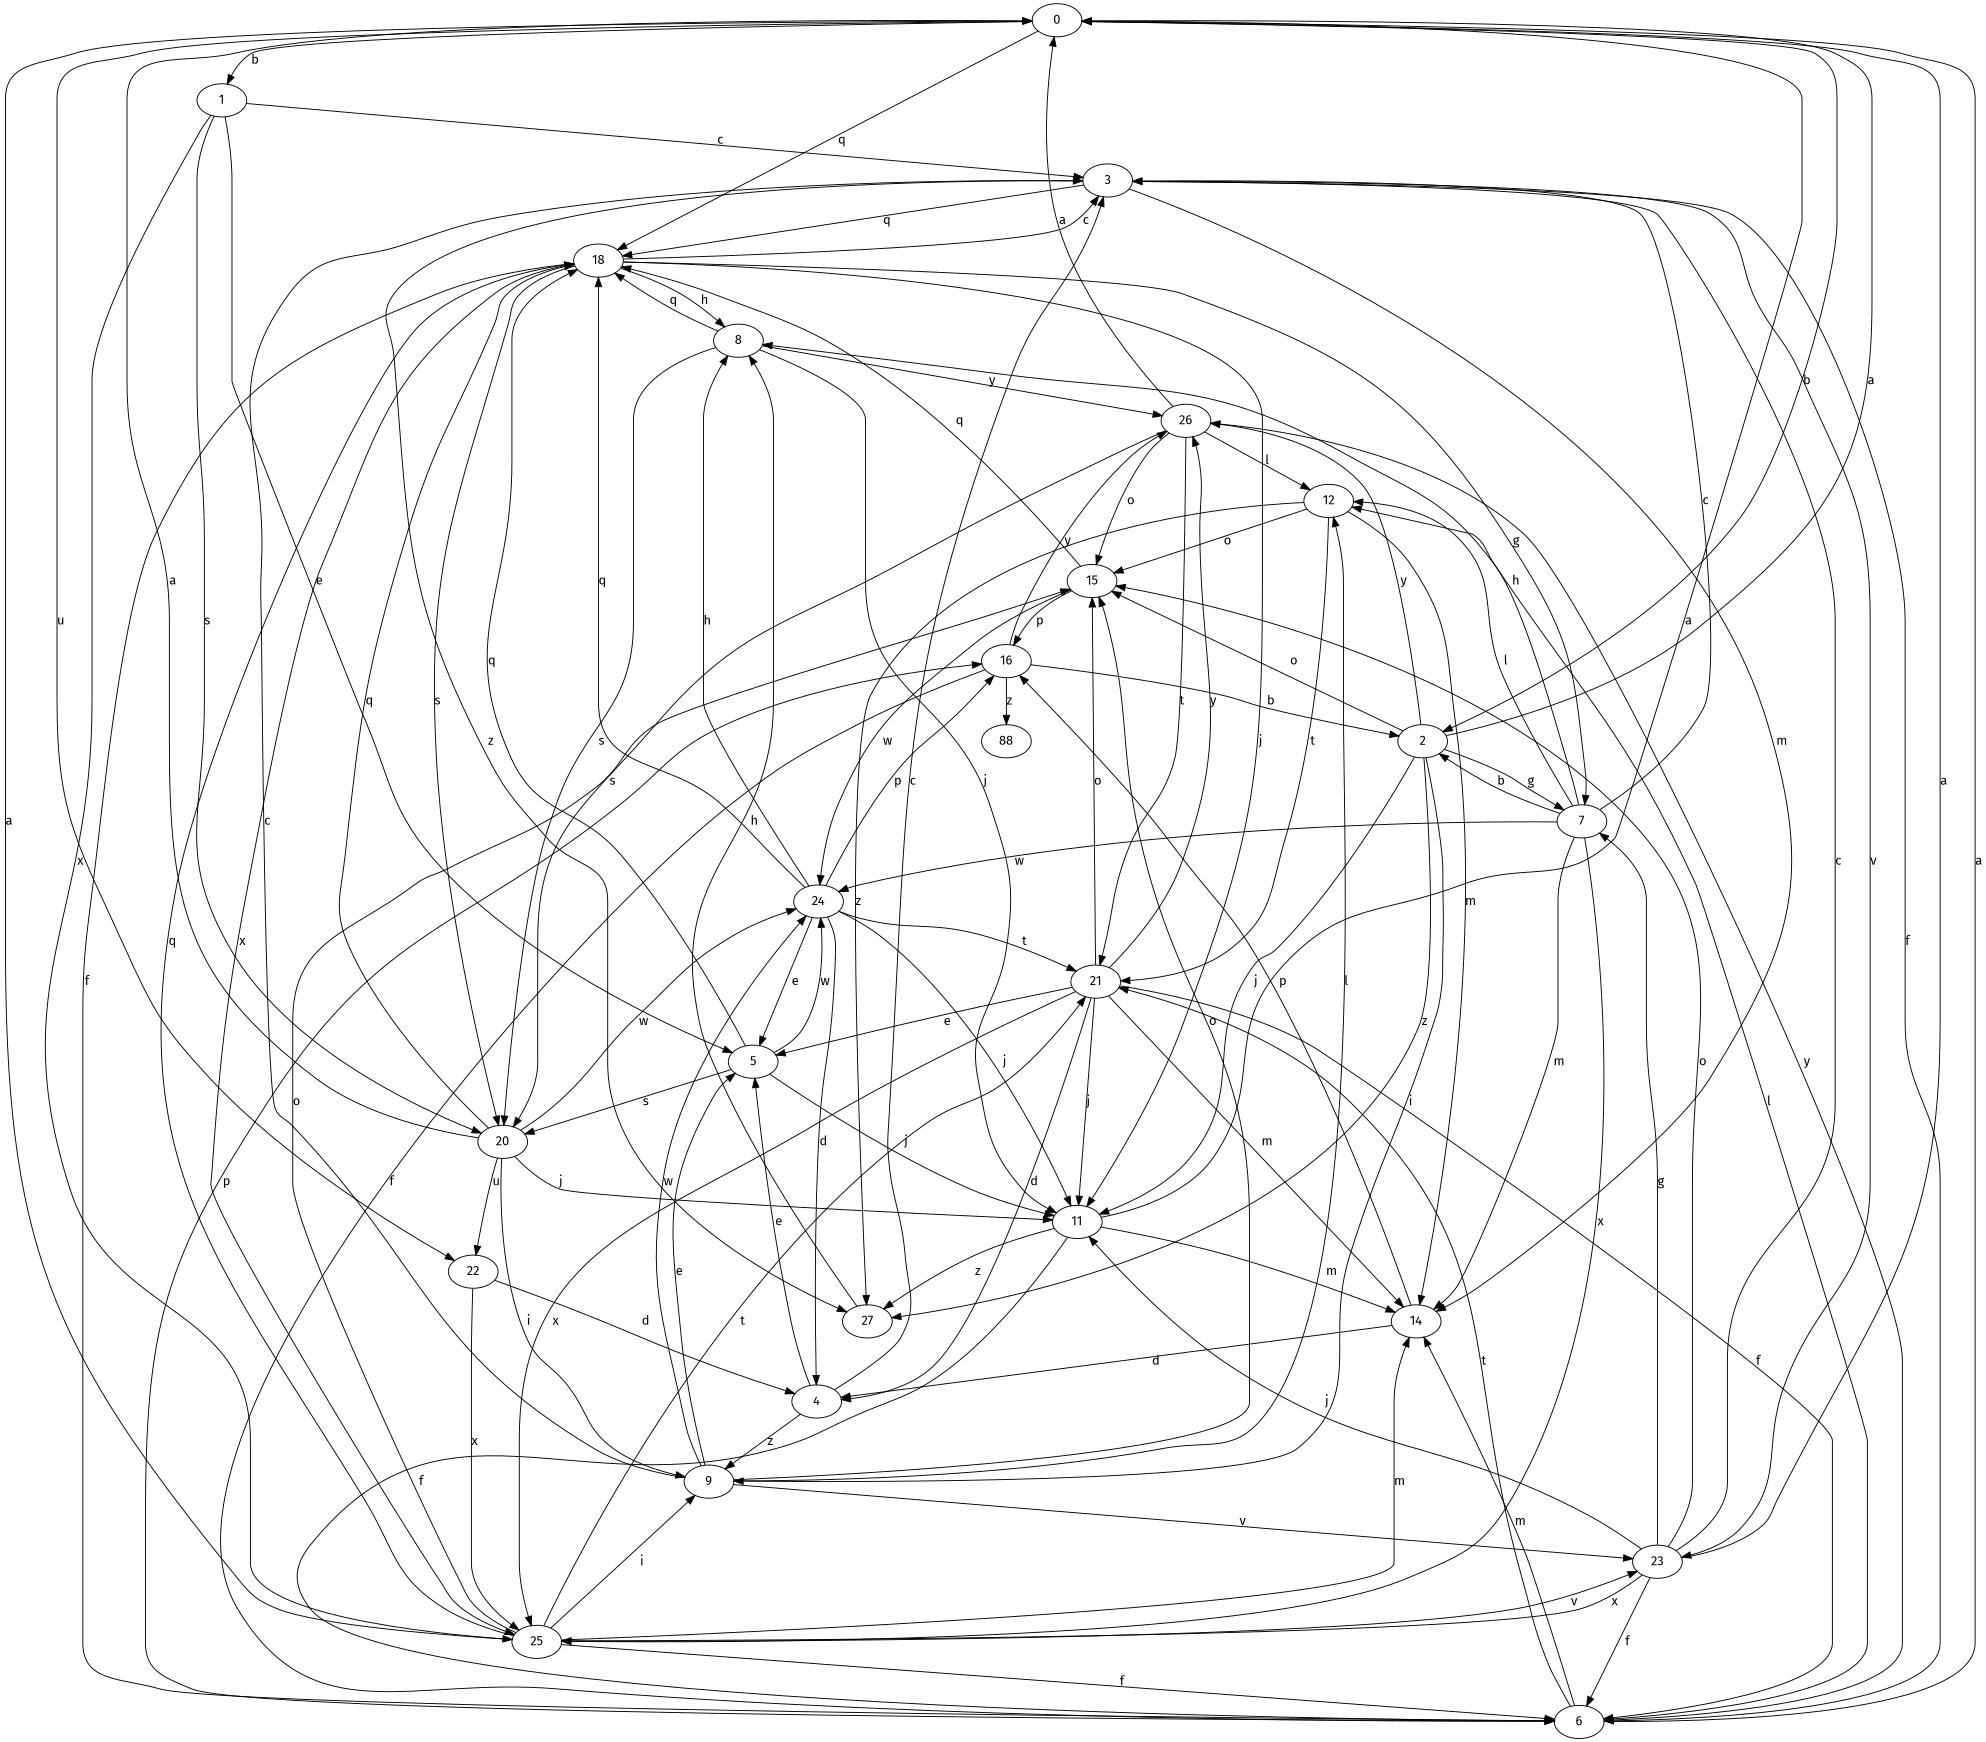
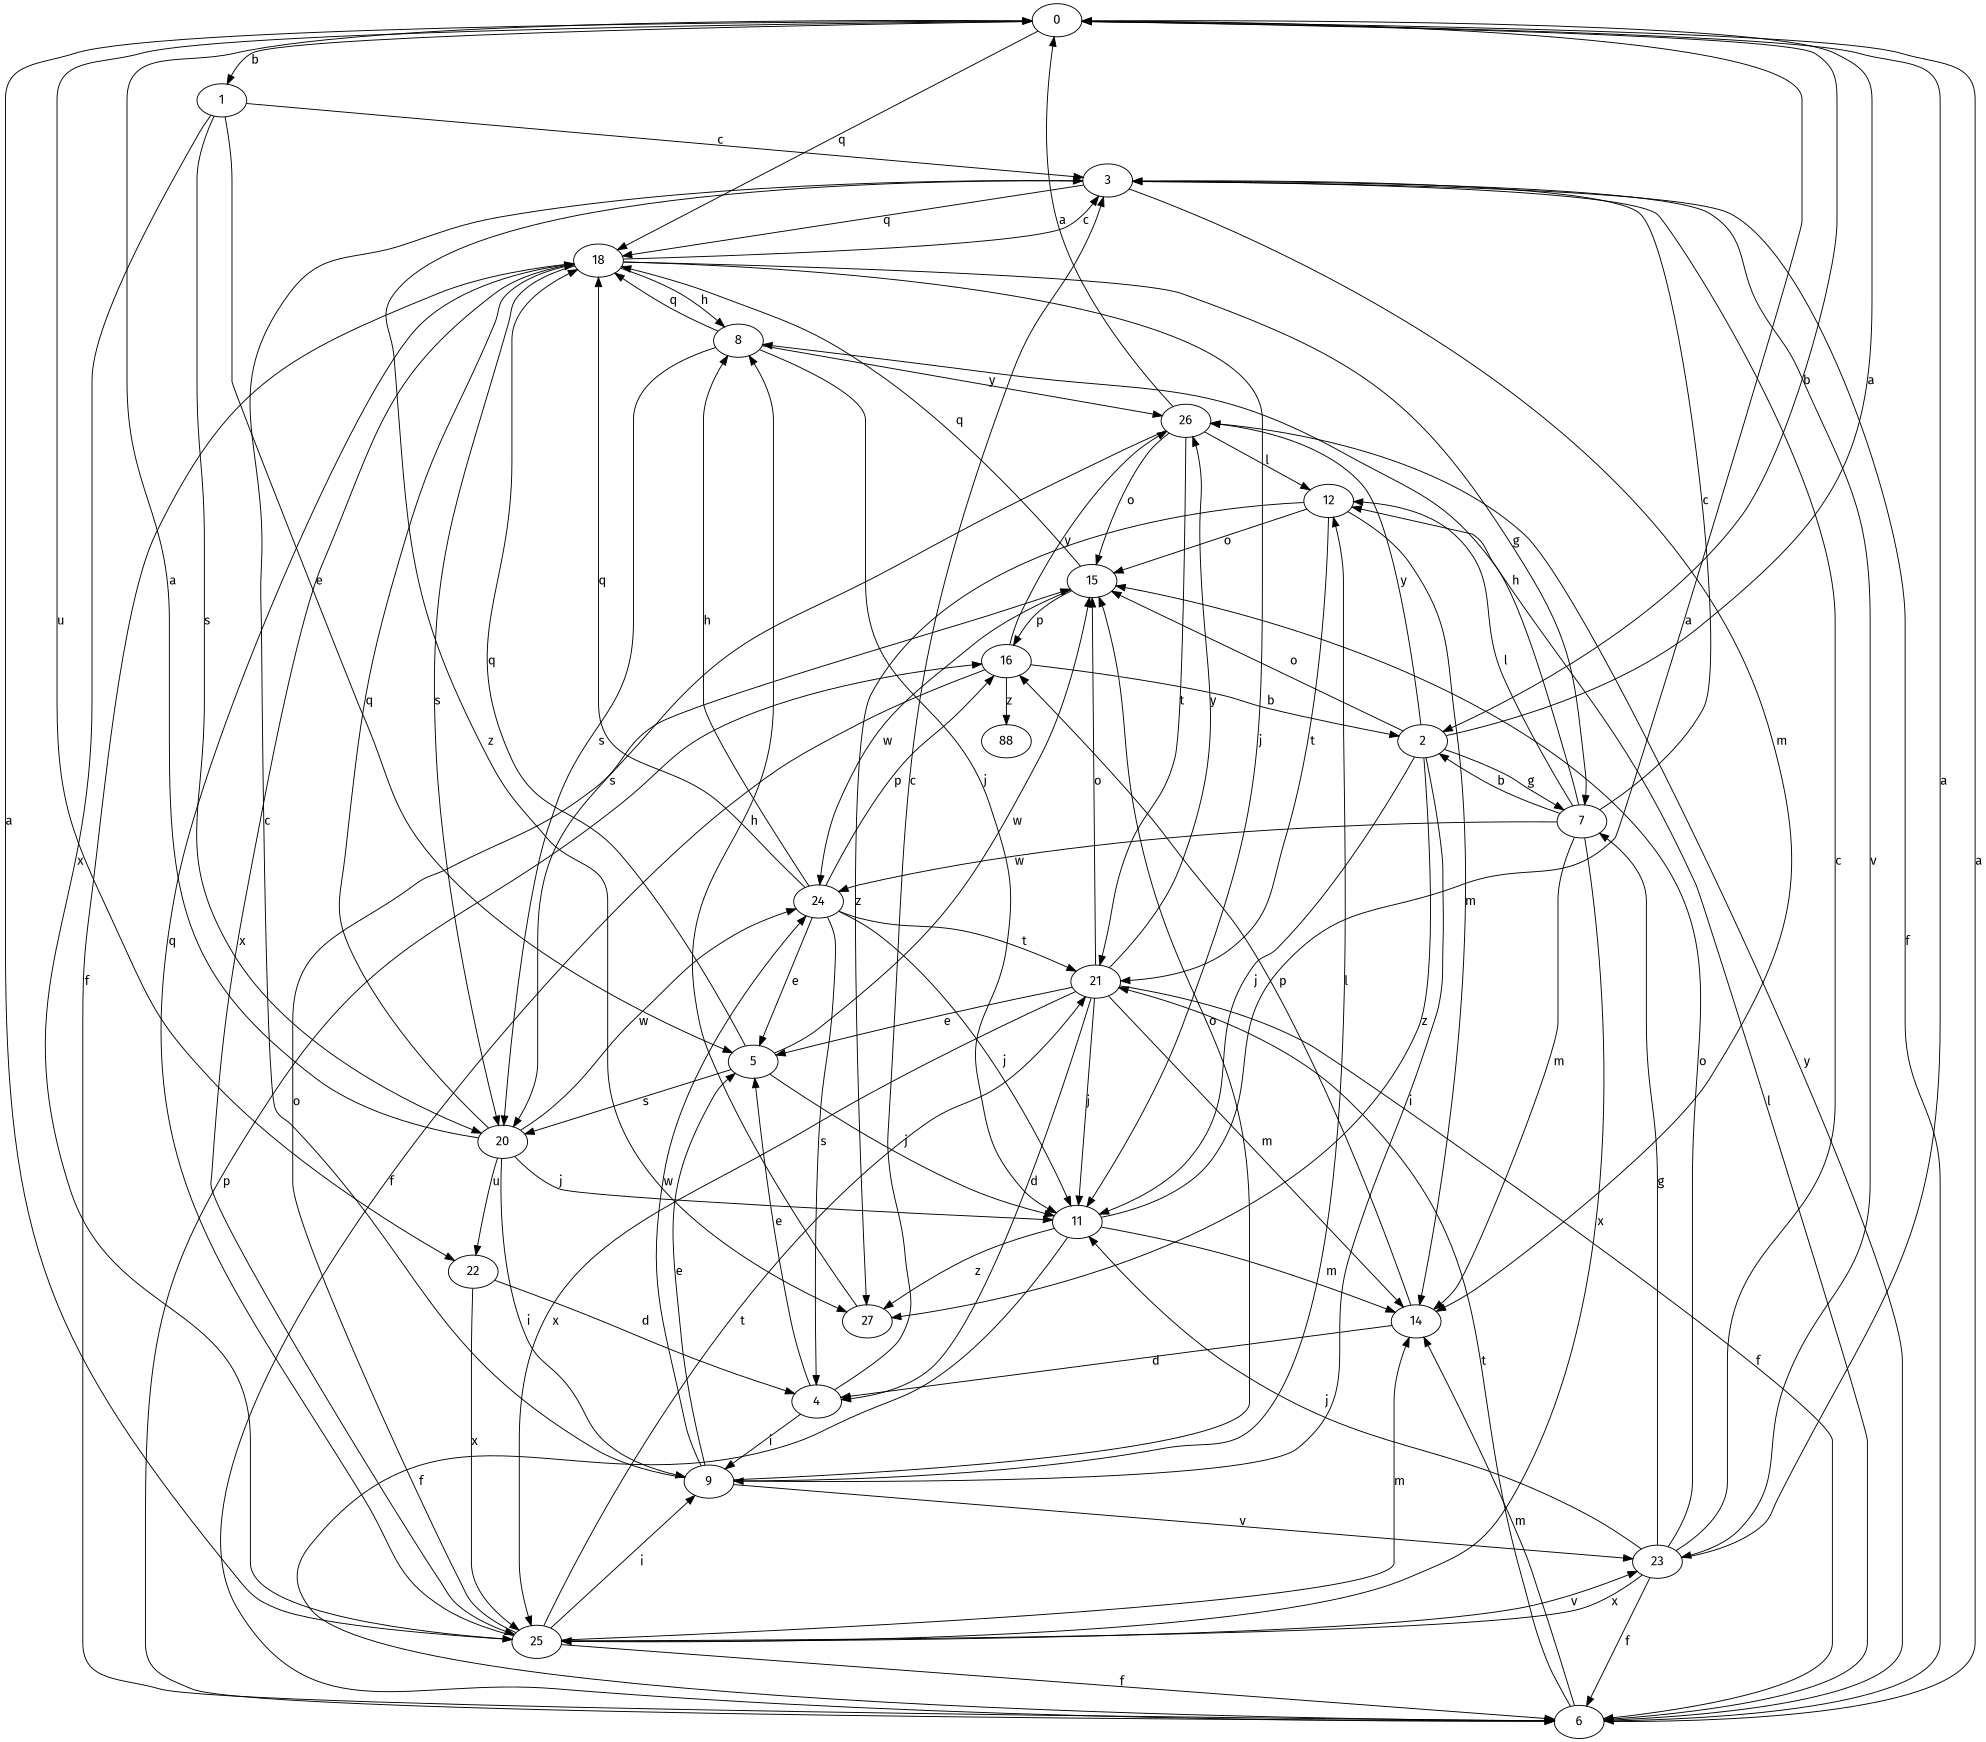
(816, 998) -> (971, 876)
(824, 1142) -> (824, 1142)
(771, 1442) -> (771, 1442)
